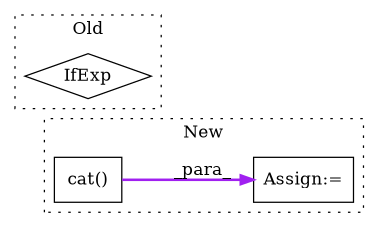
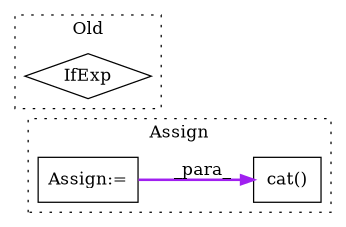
(204, 133) -> (180, 133)
(181, 180) -> (190, 180)
